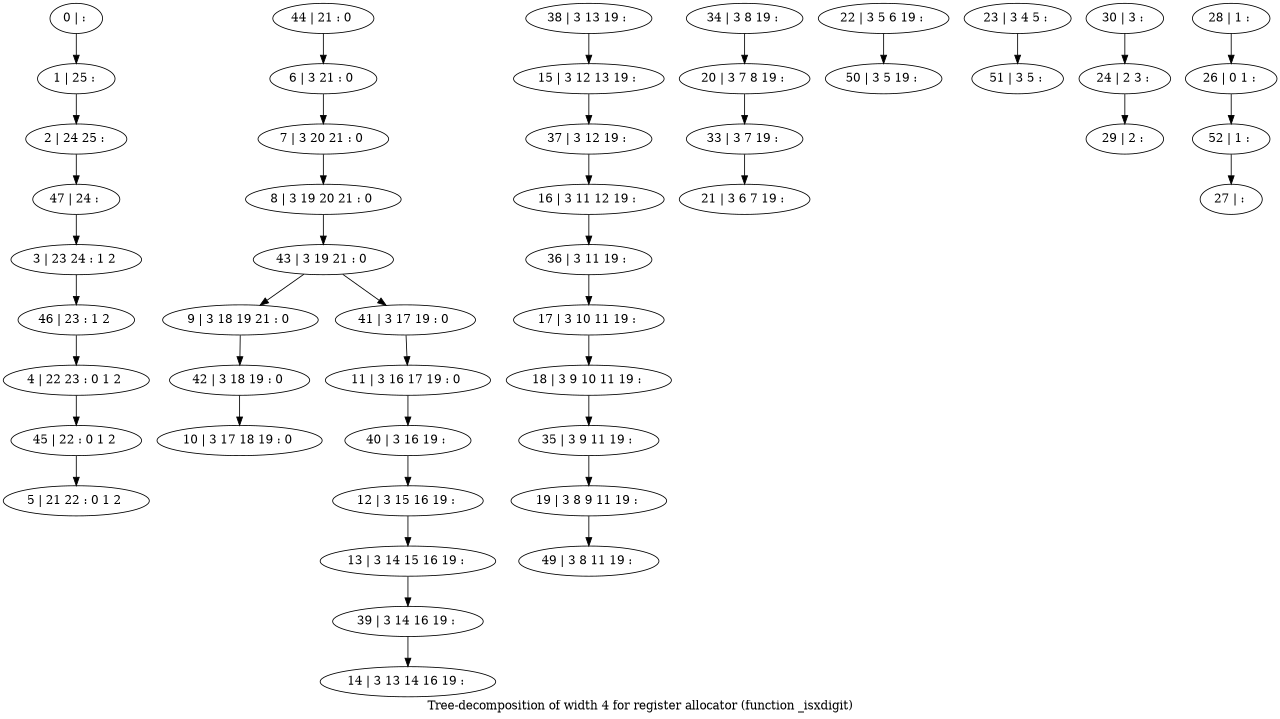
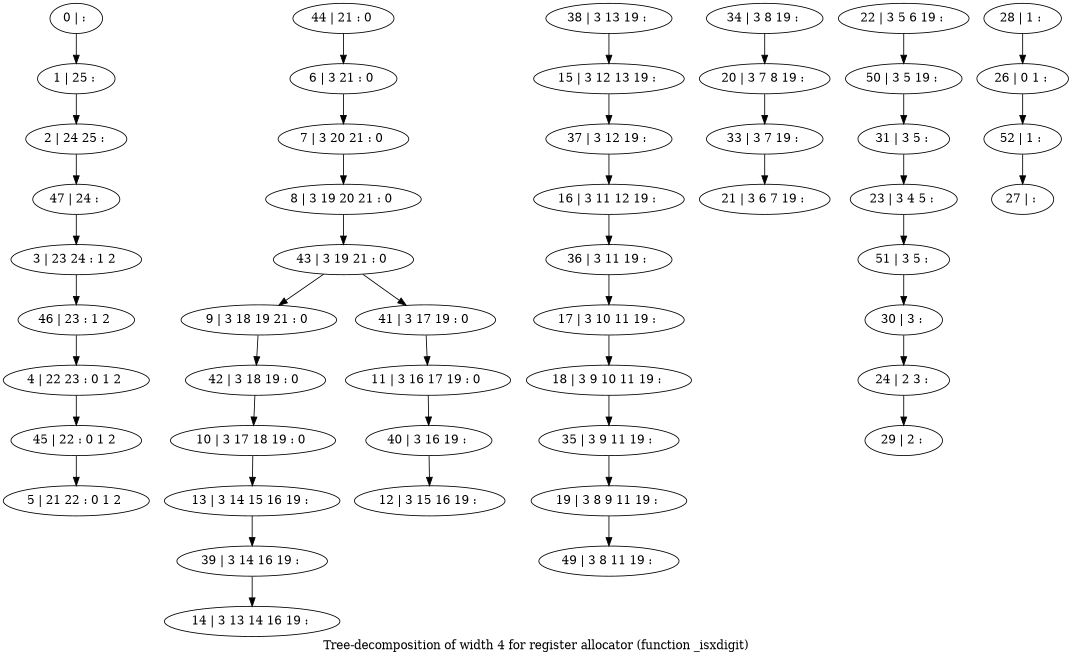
none -> (904, 139)
none -> (904, 286)
(408, 527) -> (253, 467)
